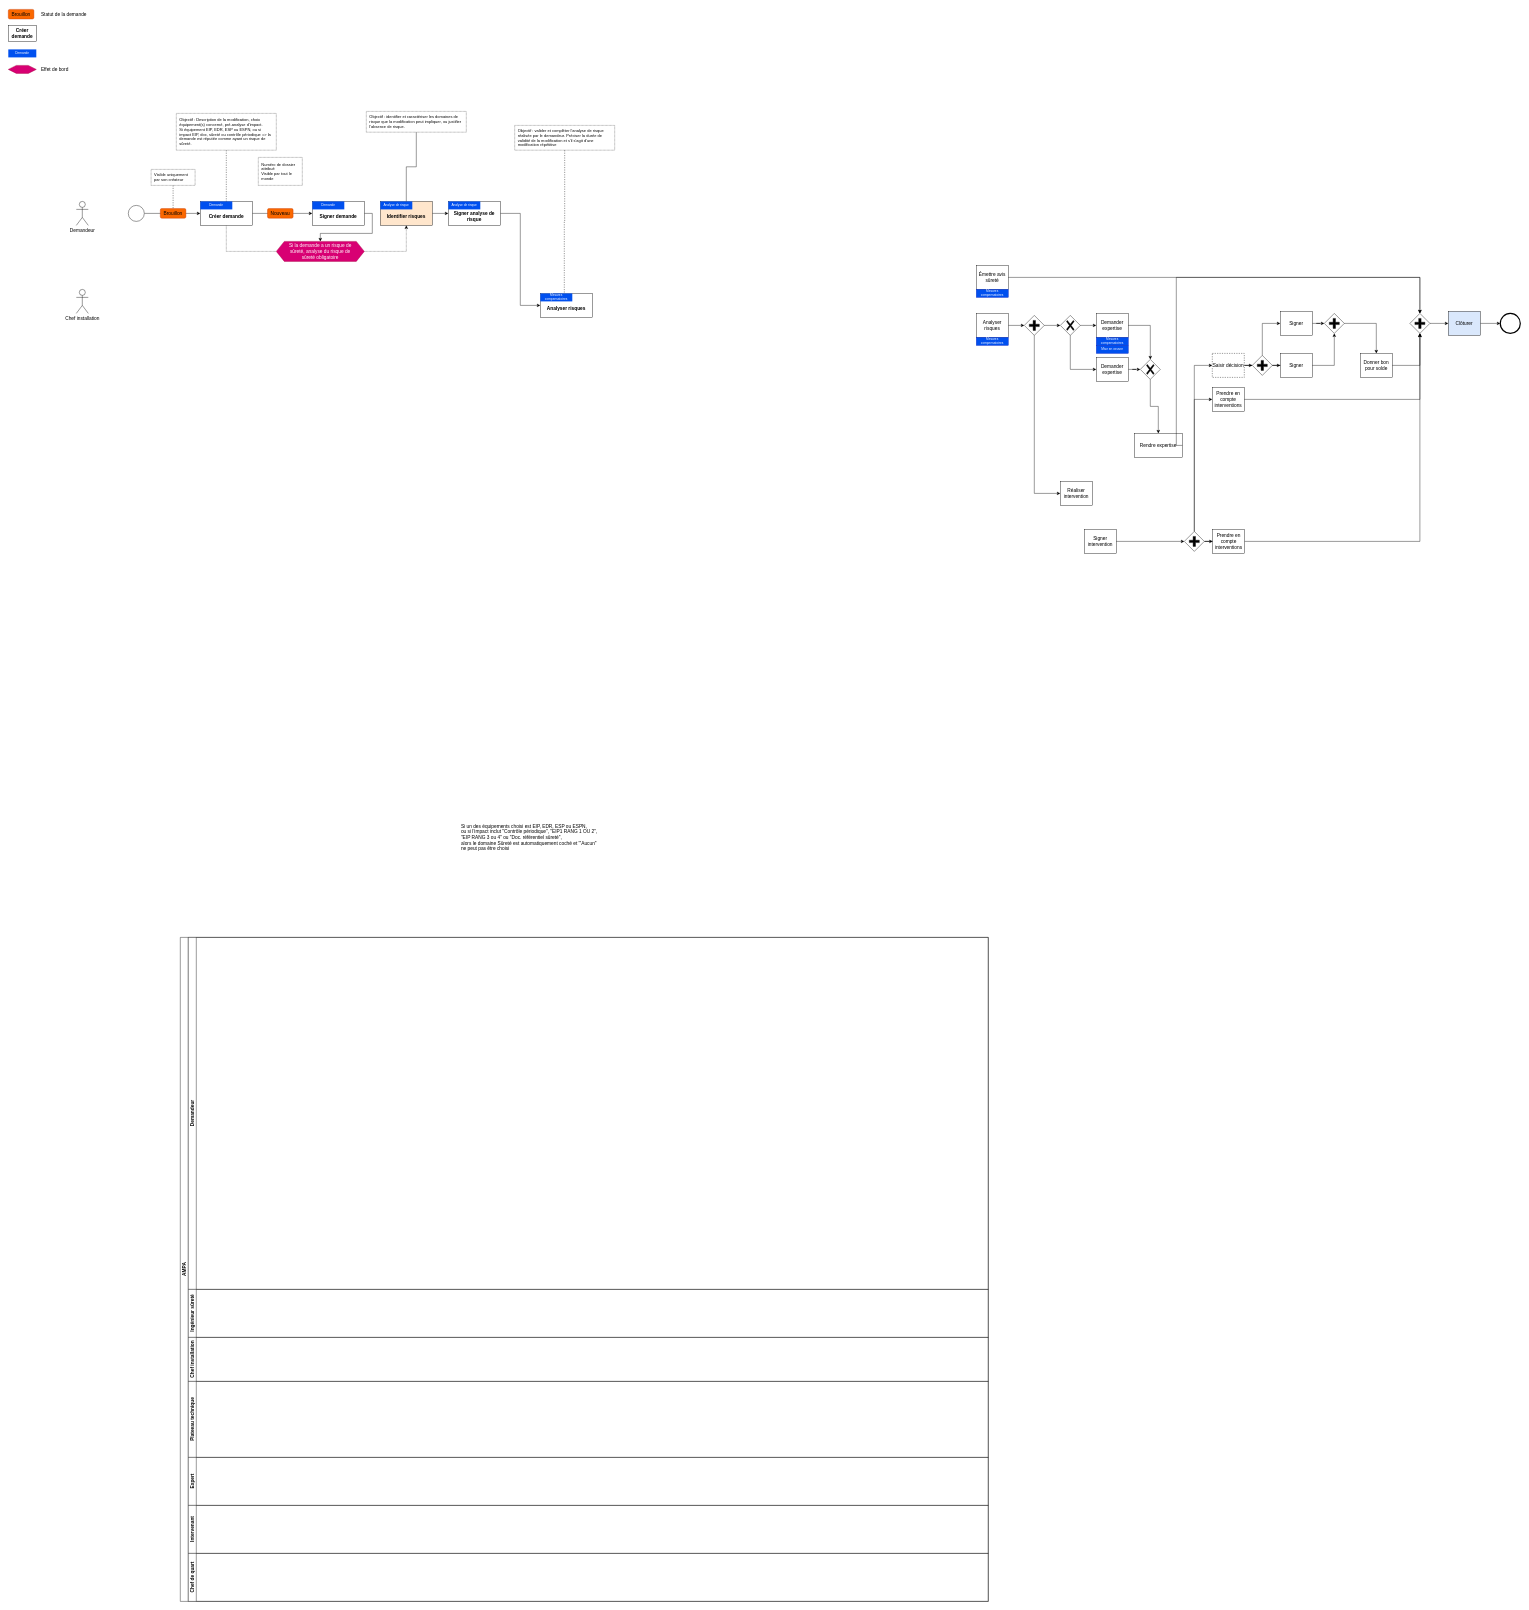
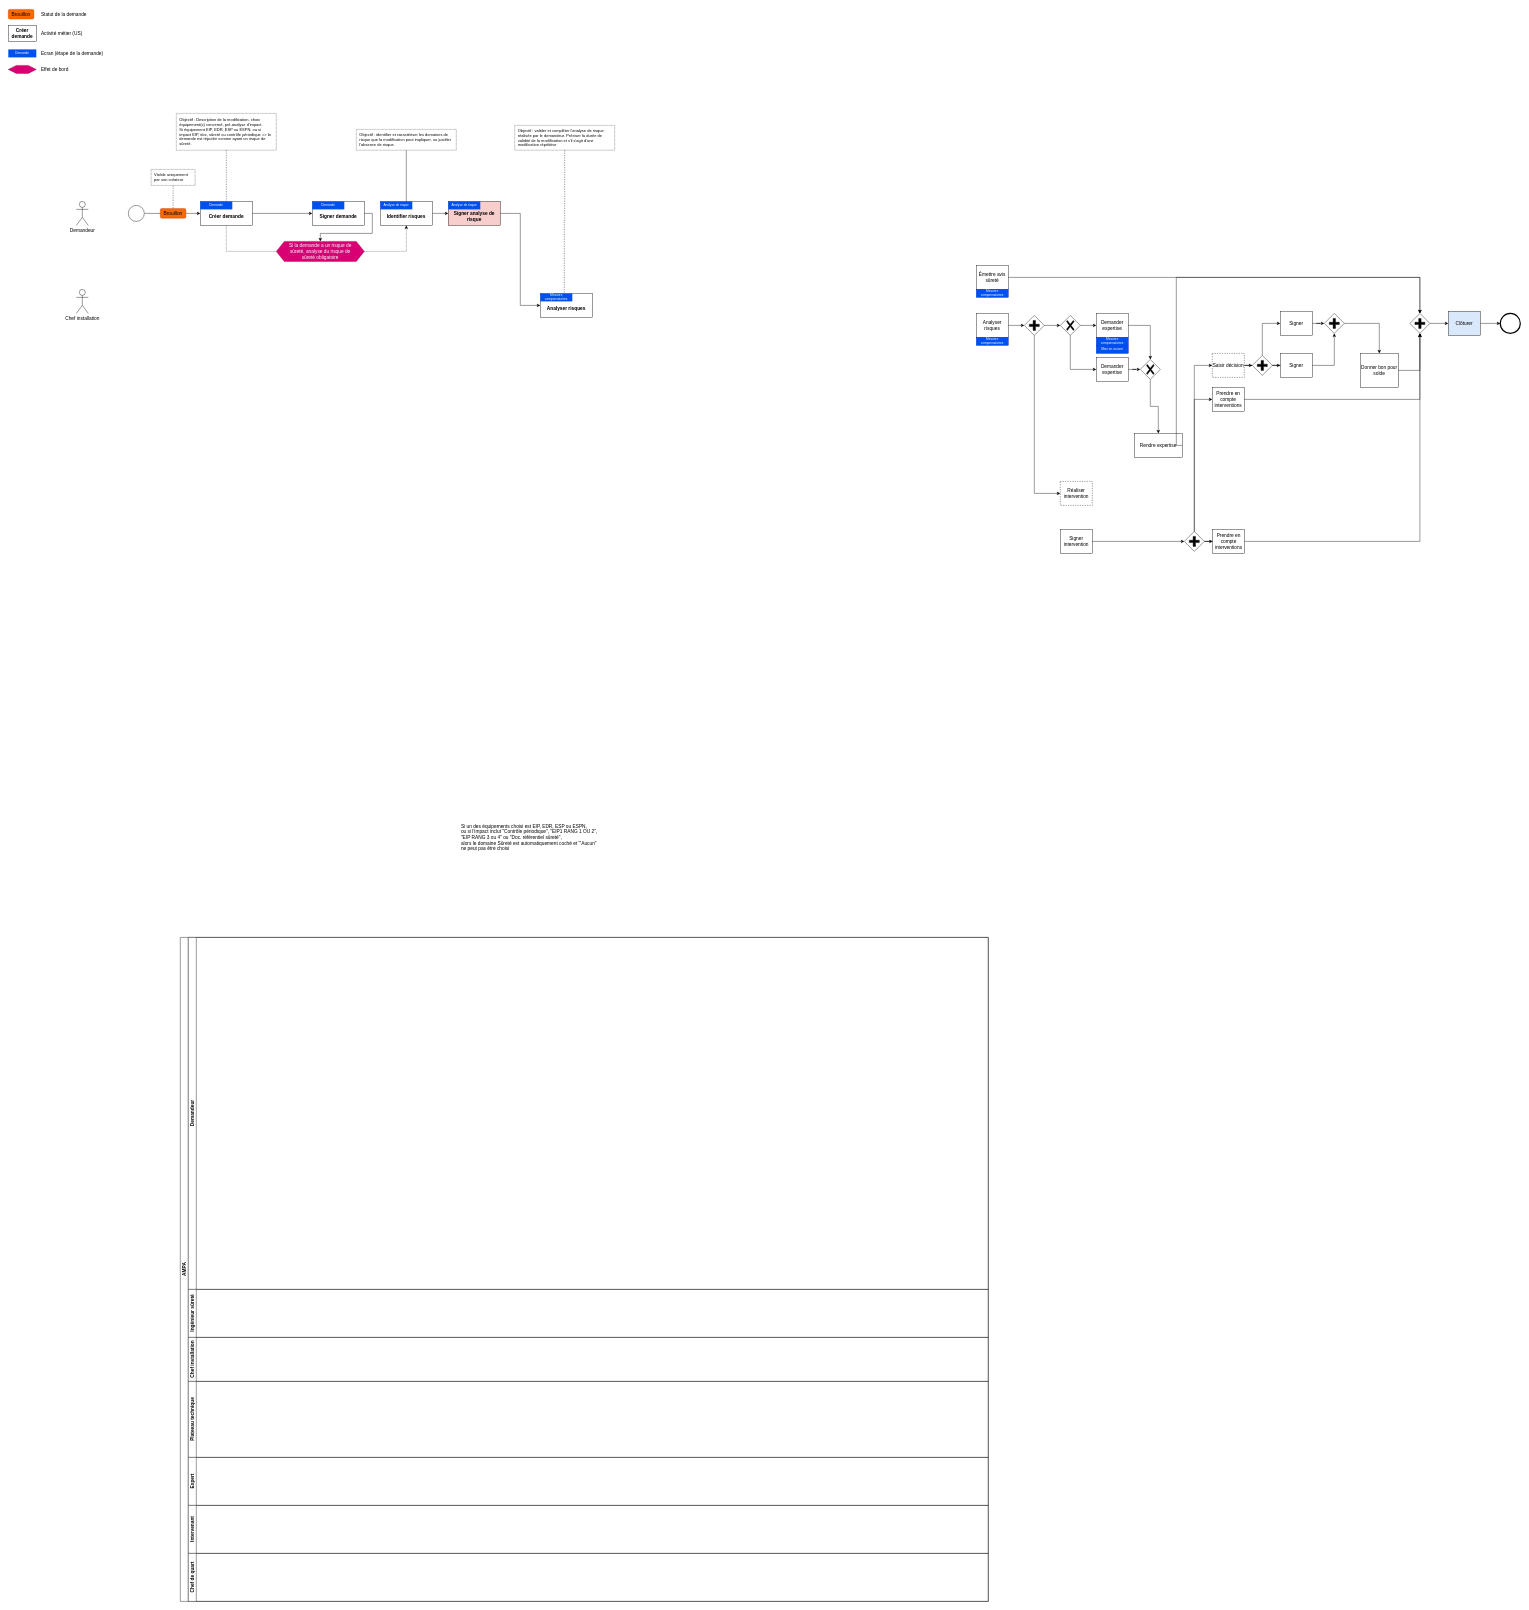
none -> (64, 33)
none -> (76, 53)
(416, 122) -> (406, 140)
(280, 171) -> none
(280, 213) -> none
(406, 213) -> (406, 213)
(474, 213) -> (474, 213)
(1376, 365) -> (1379, 370)
(1076, 493) -> (1076, 493)
(1100, 541) -> (1076, 541)
